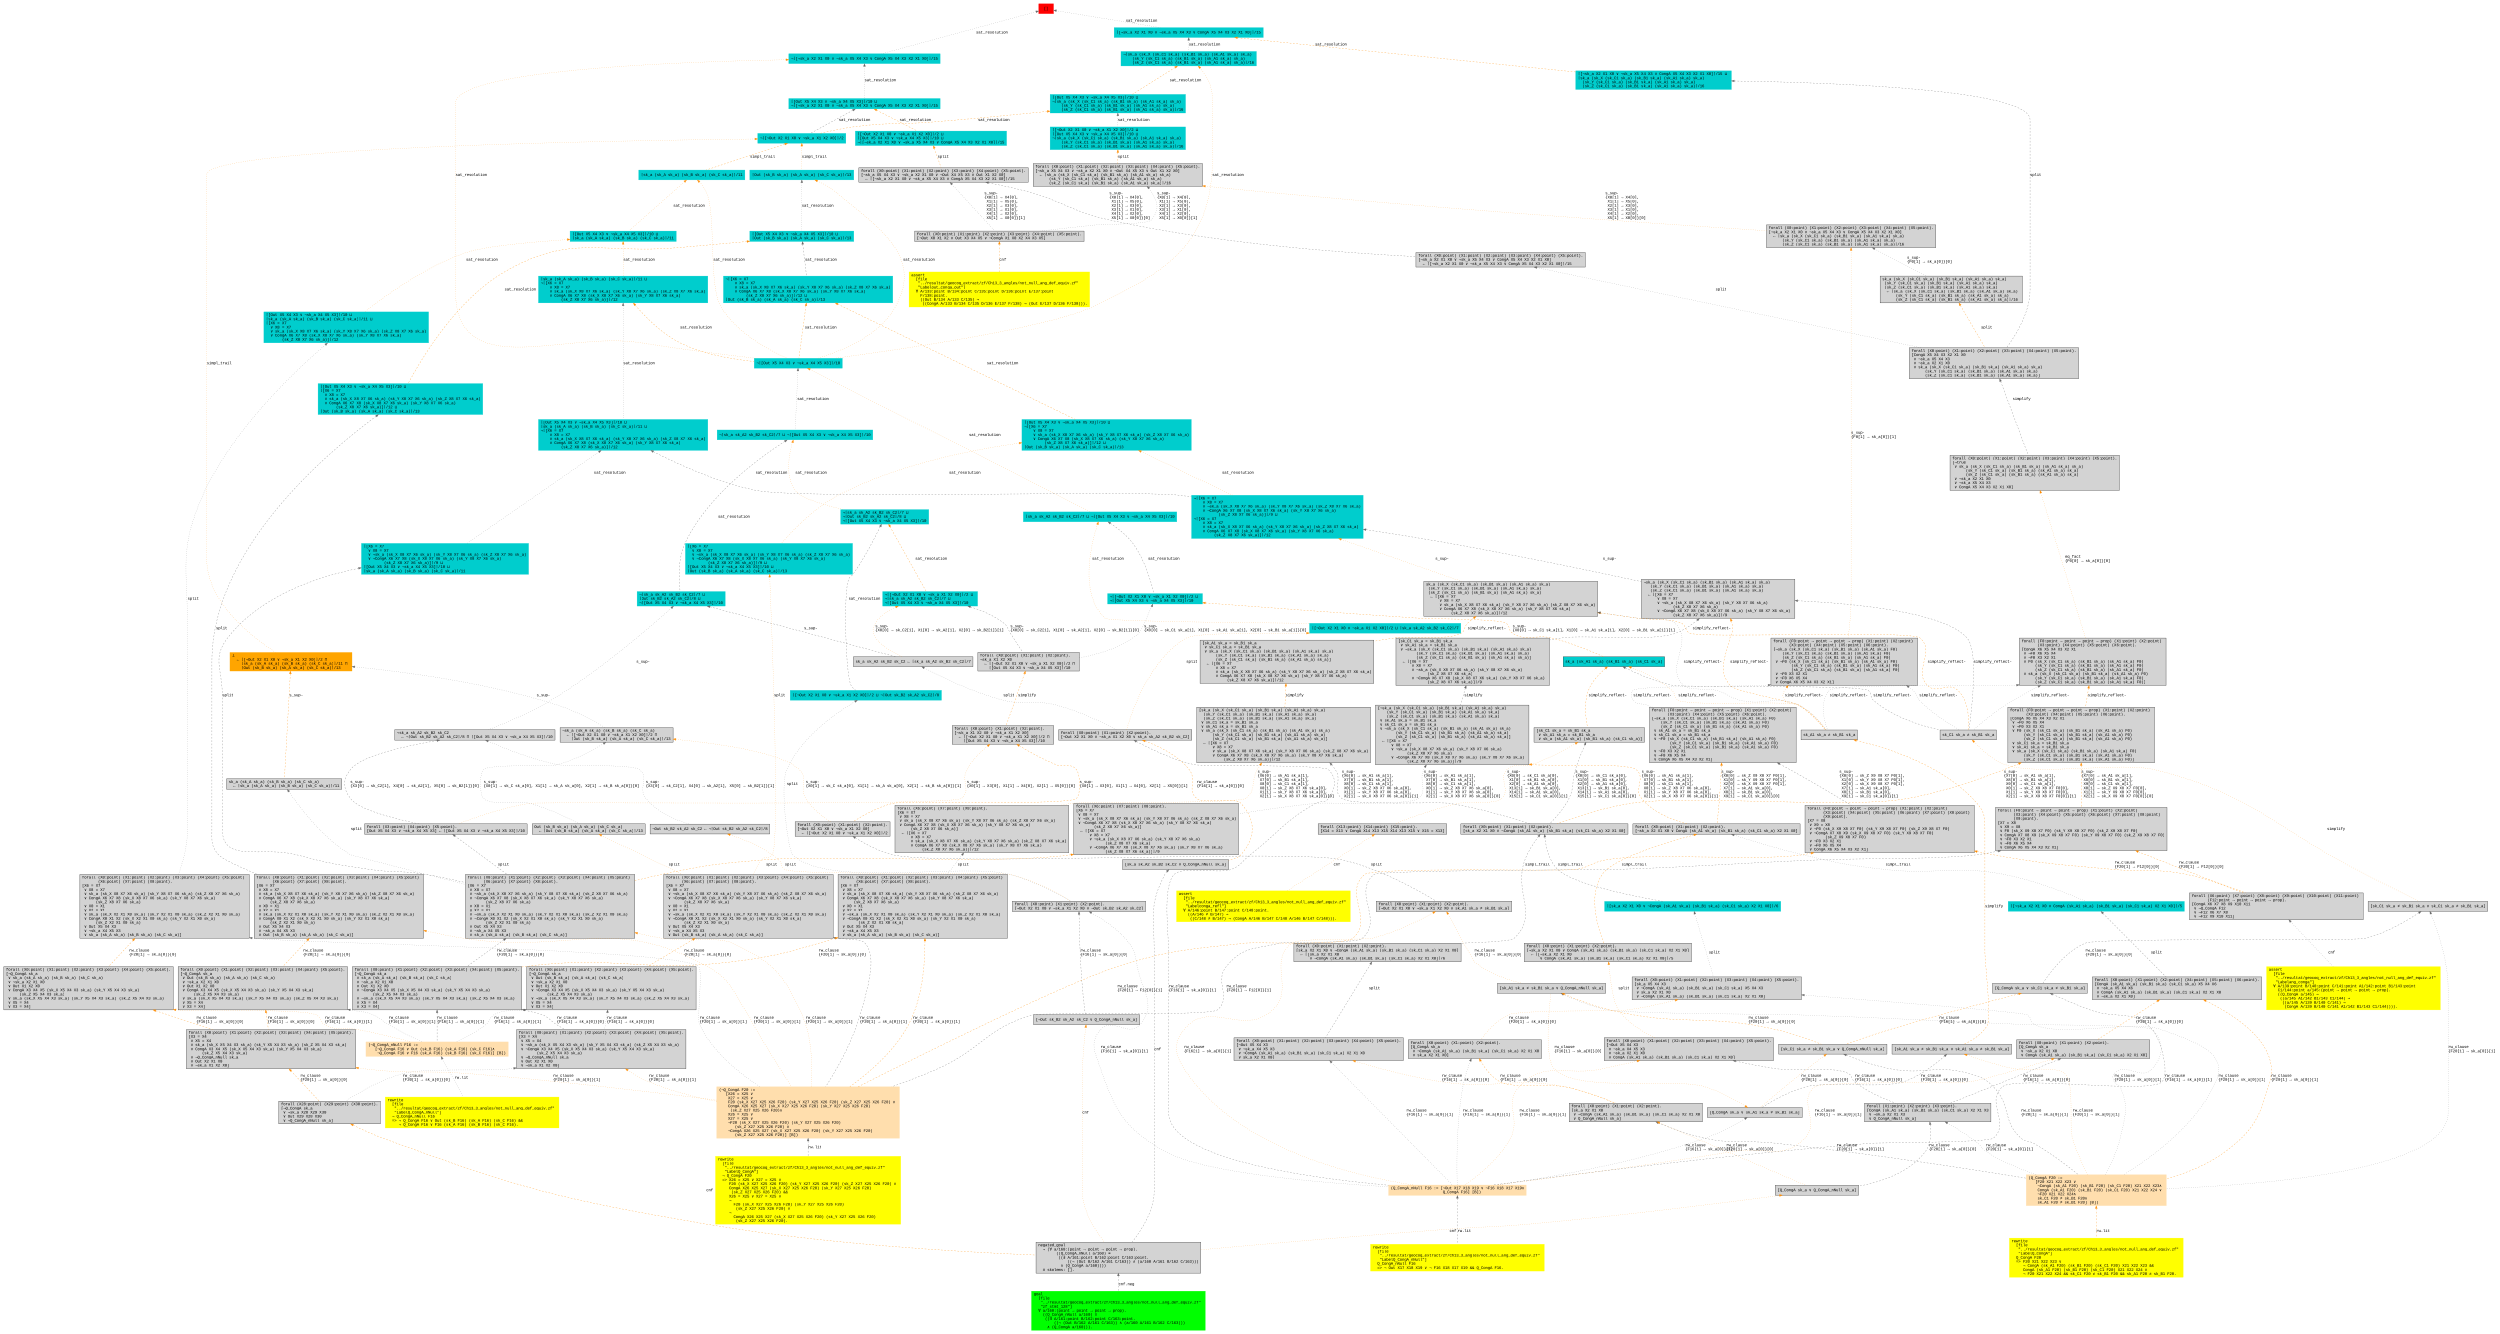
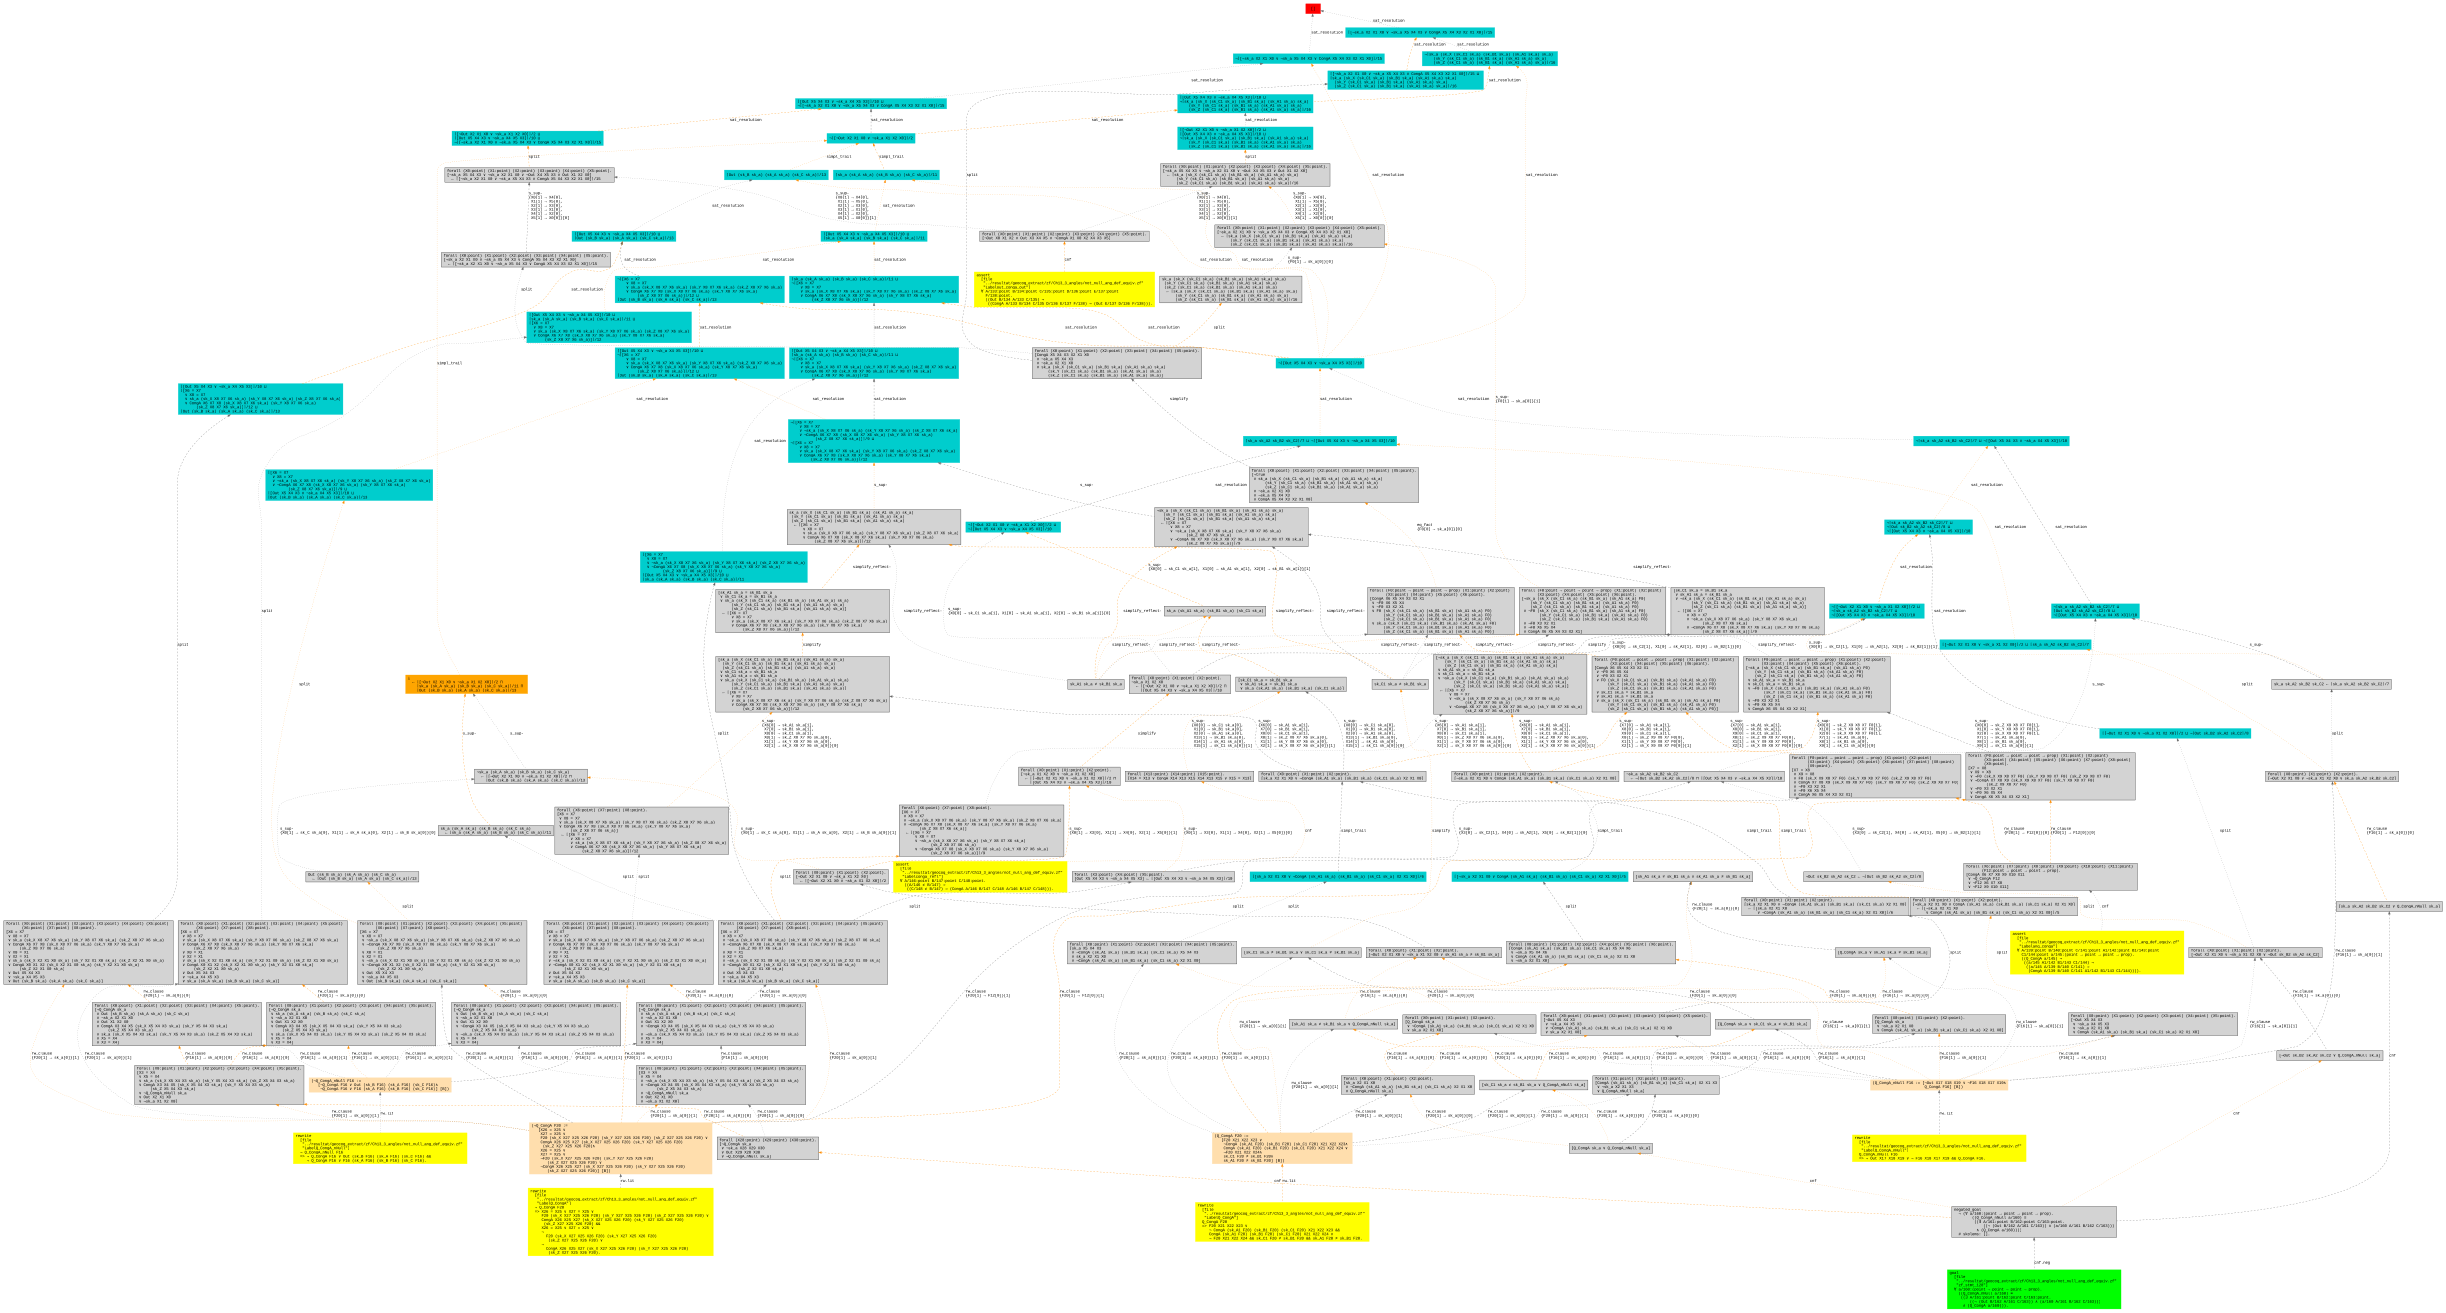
(1614, 662) -> (1215, 611)
(1780, 687) -> none
(1985, 860) -> none
(1792, 1081) -> (1590, 1109)
